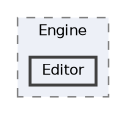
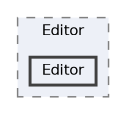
(63, 32) -> (63, 32)
